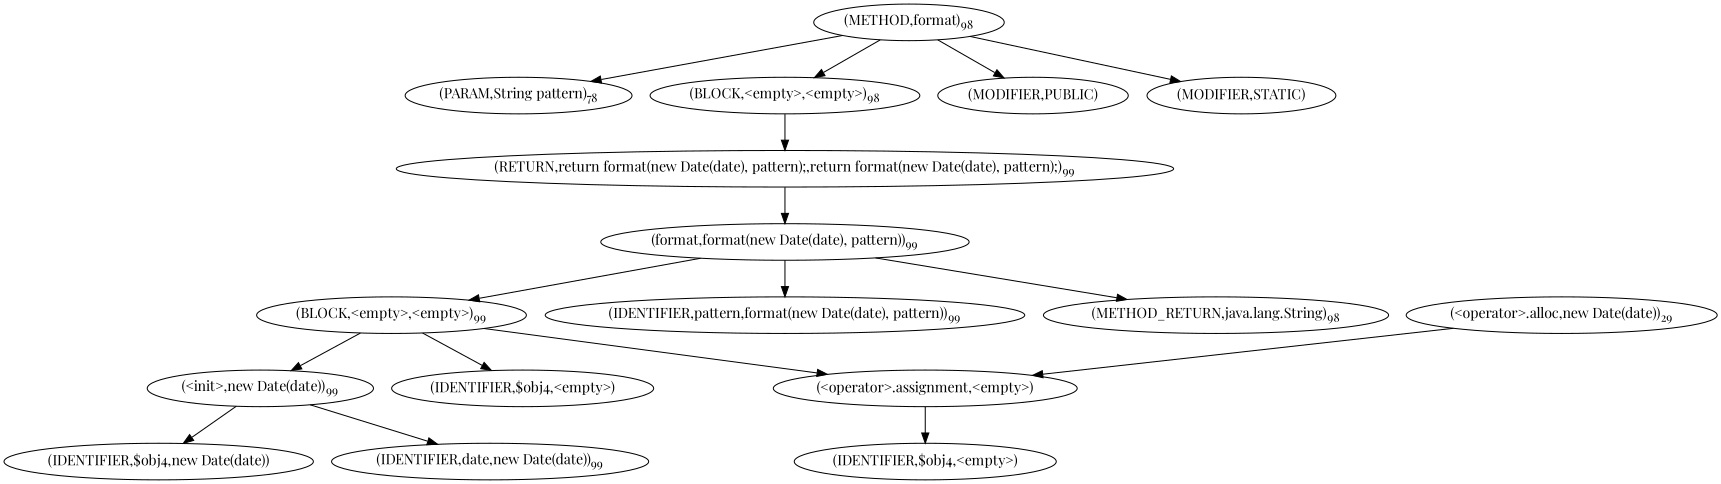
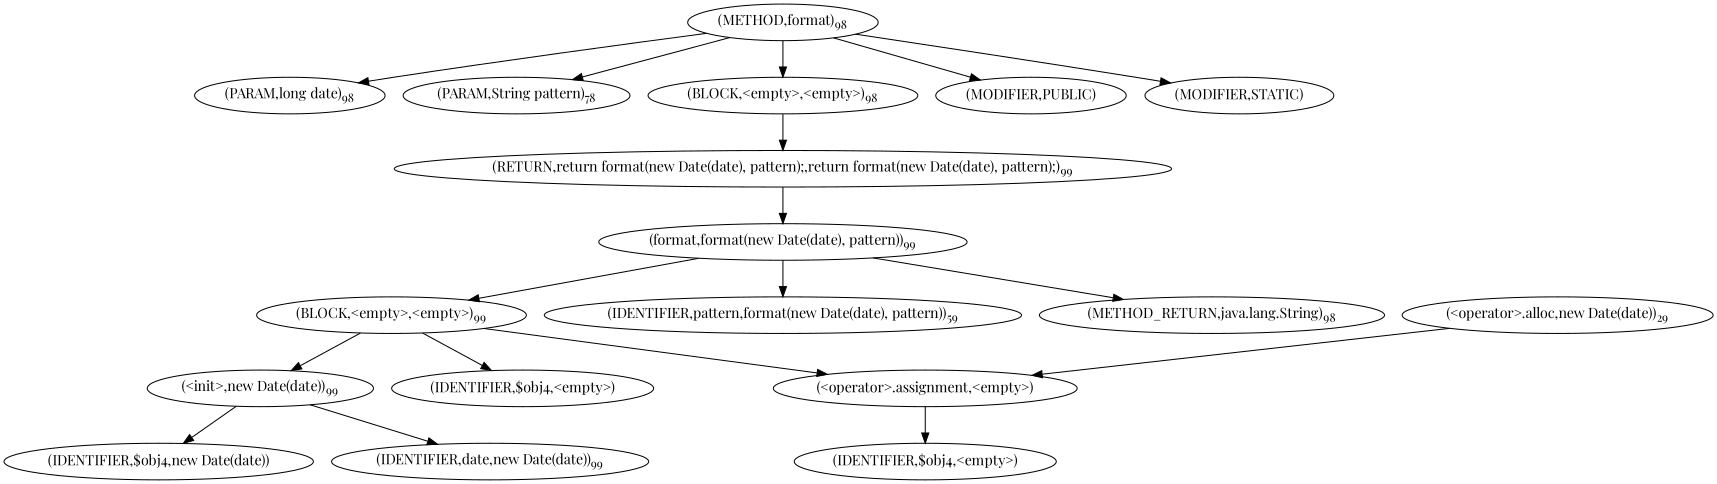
none -> (290, 96)
(955, 314) -> (953, 314)
